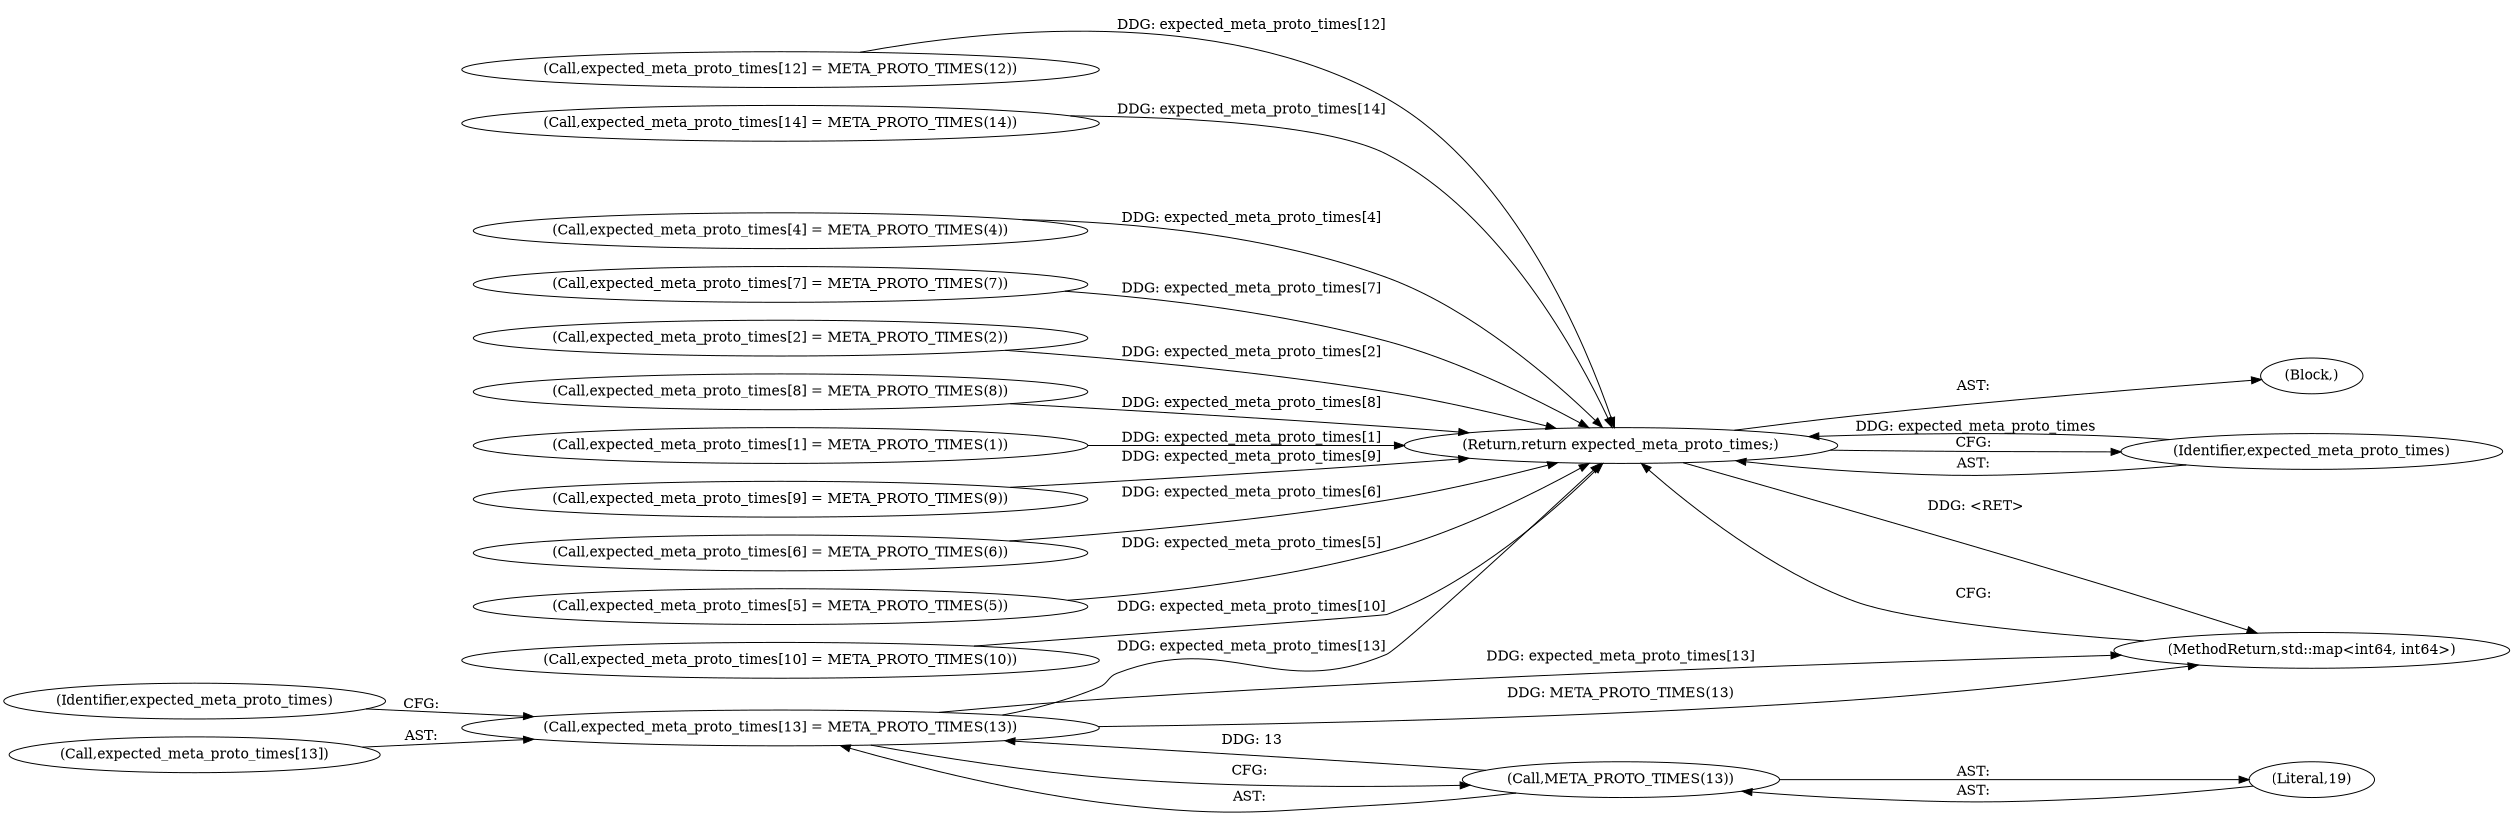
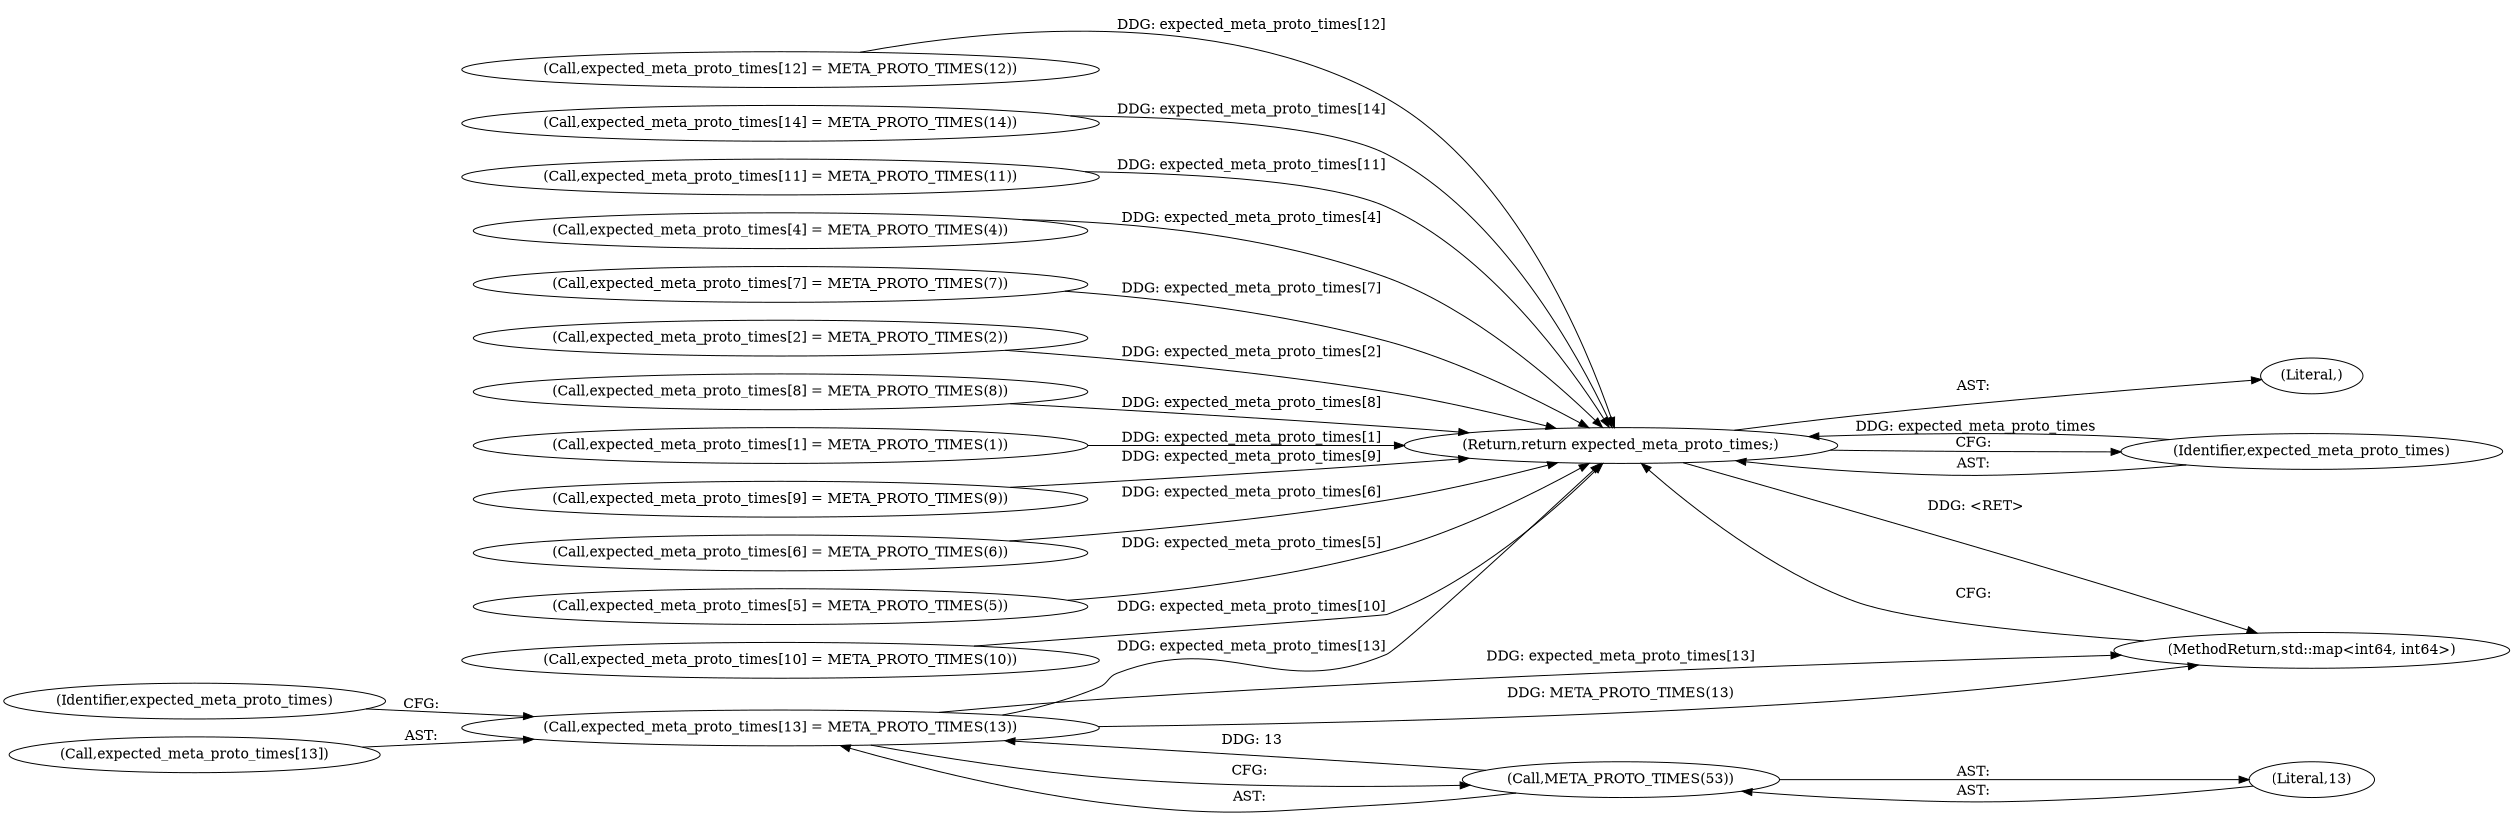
none -> (781, 177)
(2312, 376) -> (2312, 376)
(1621, 780) -> (1621, 780)
(2312, 780) -> (2312, 780)
